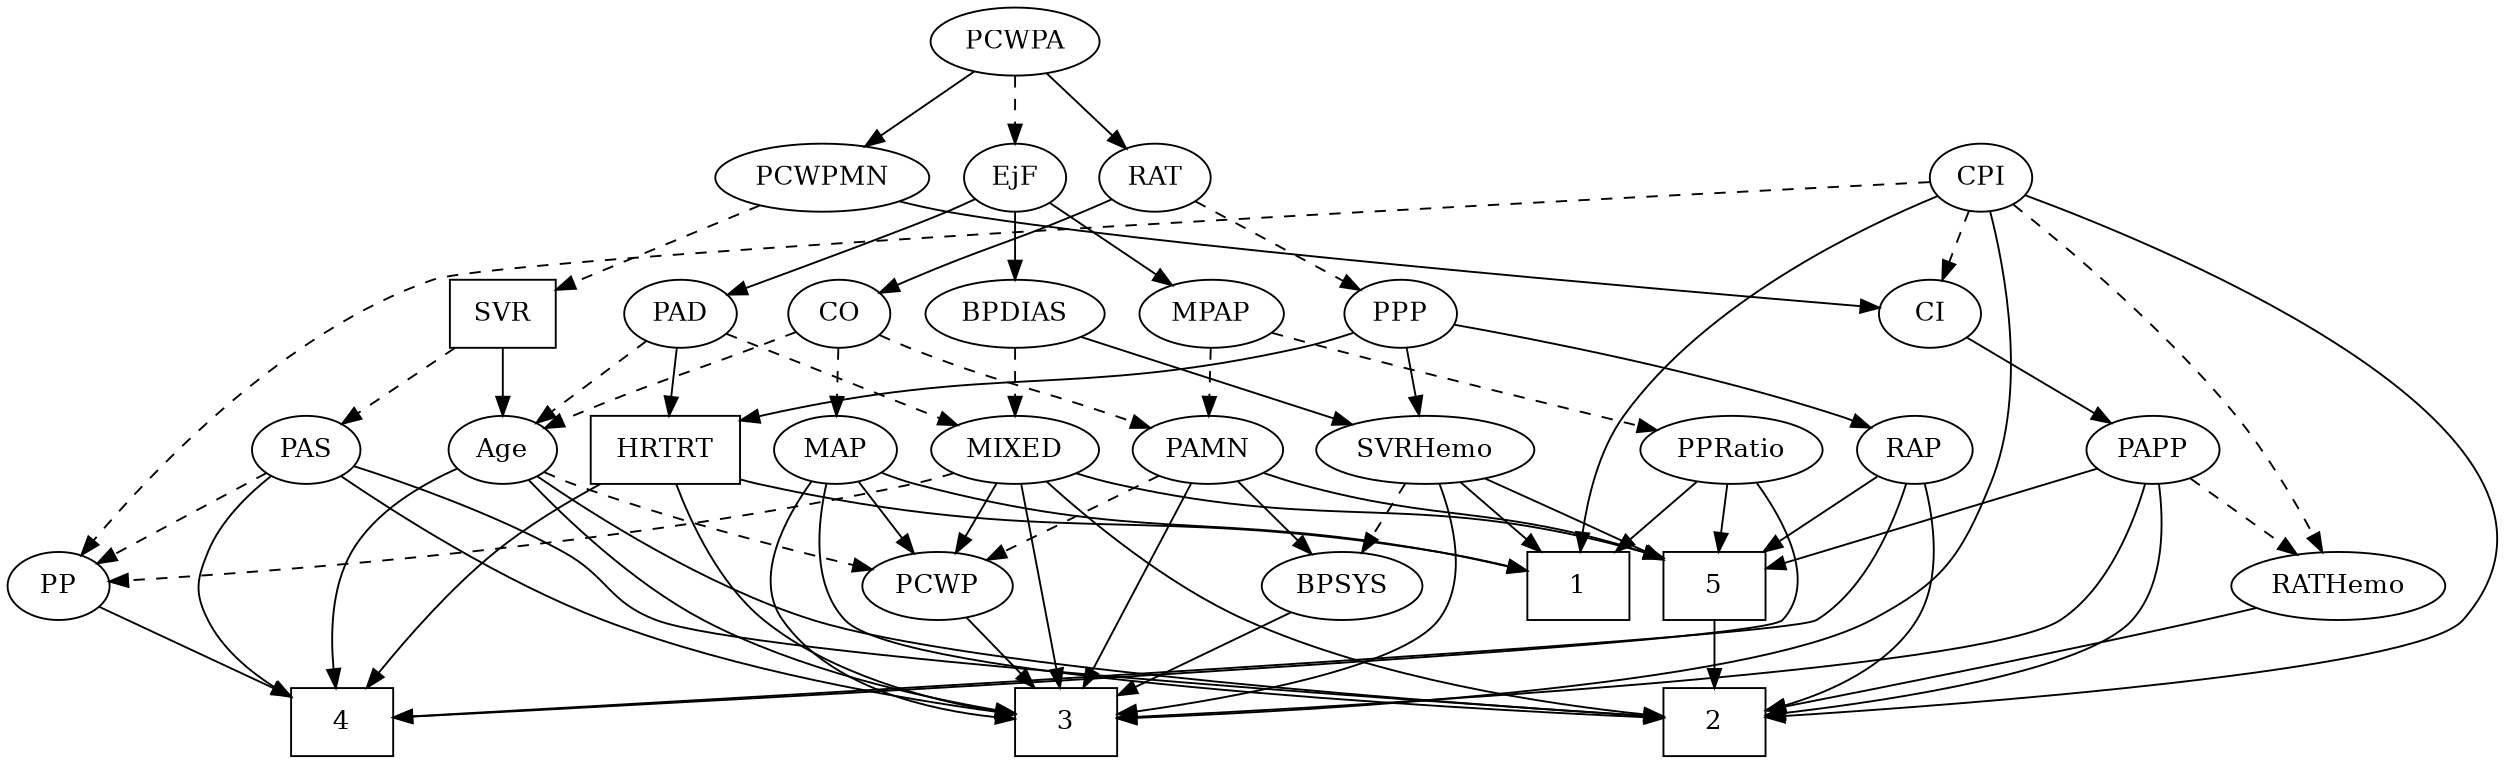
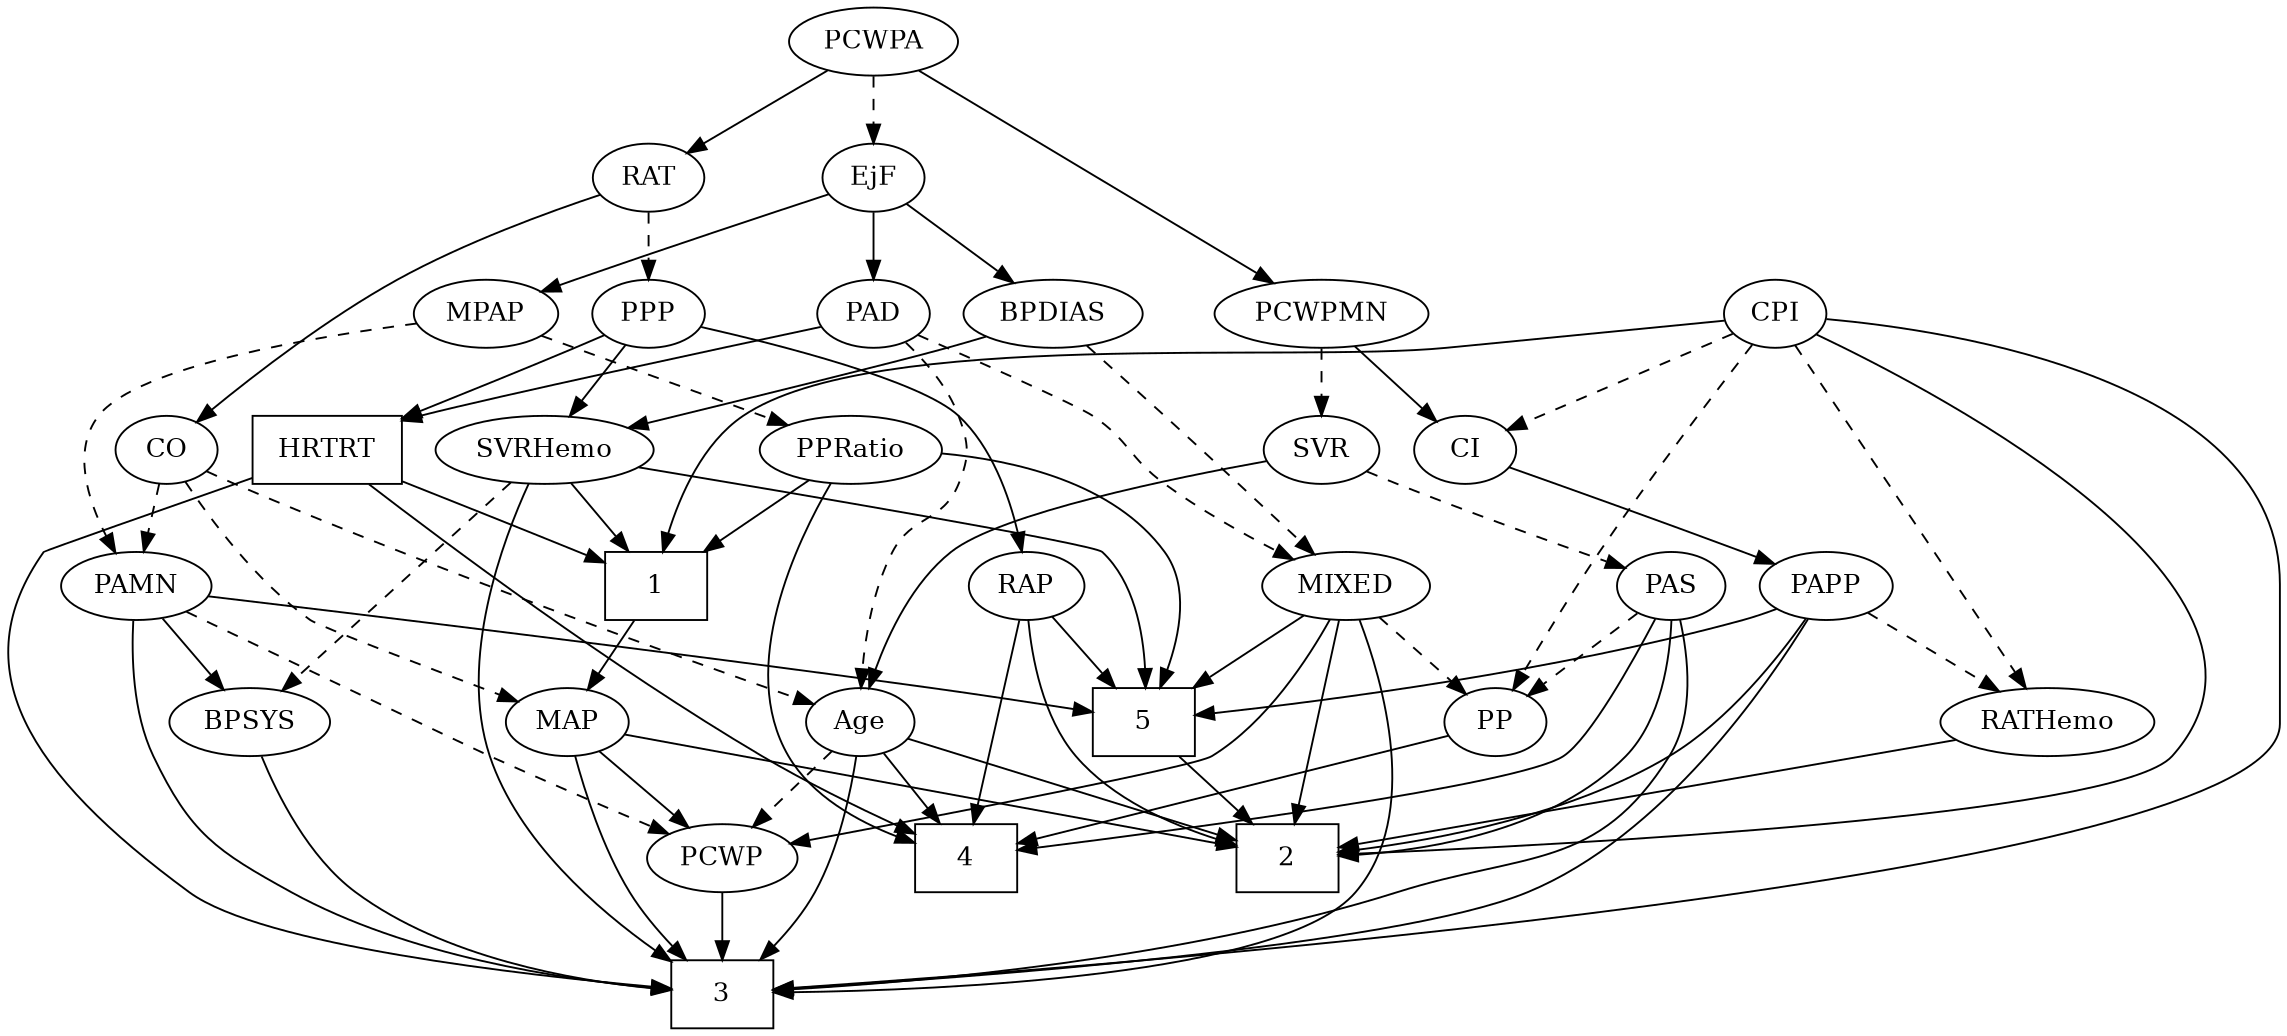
(503, 314) -> (1322, 450)
(1194, 526) -> (616, 647)
